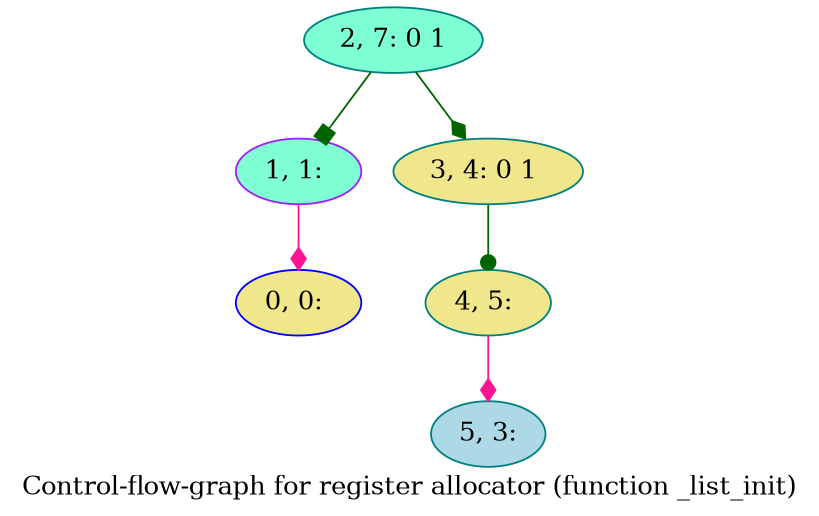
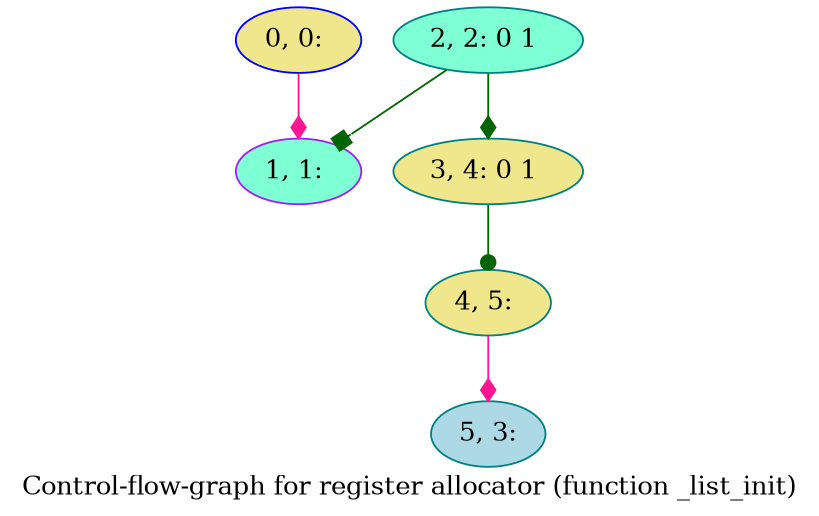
(393, 40) -> (488, 40)
(299, 226) -> (299, 95)
